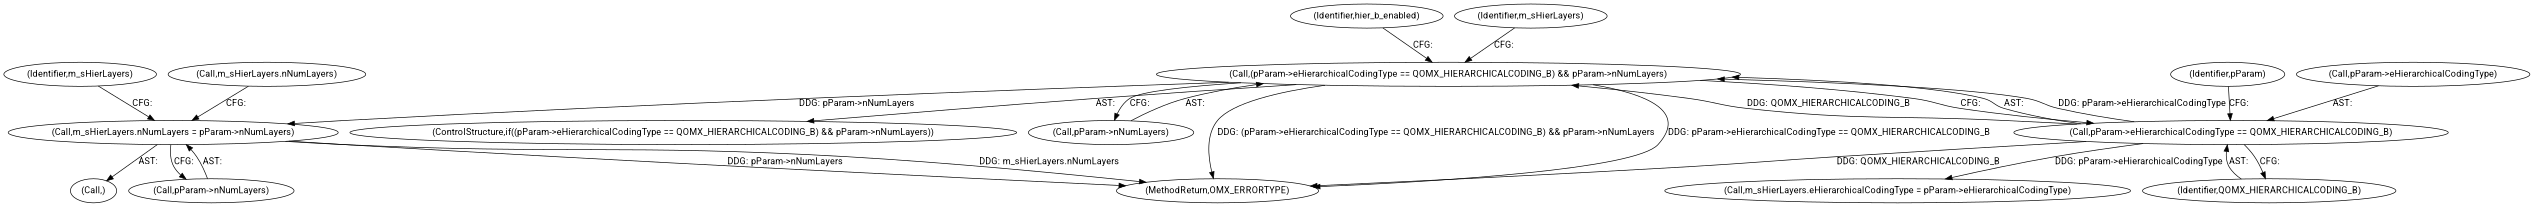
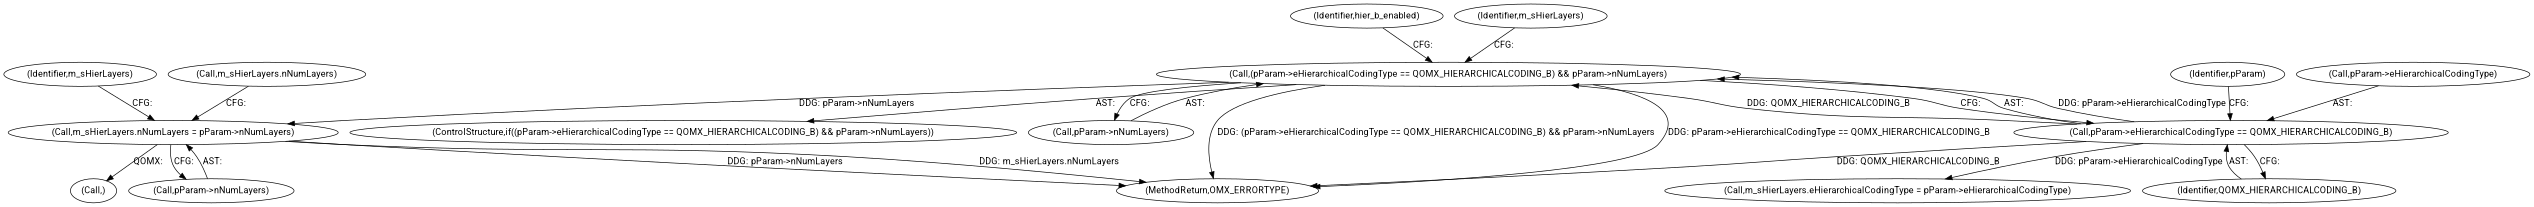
(150, 162) -> (150, 162)
